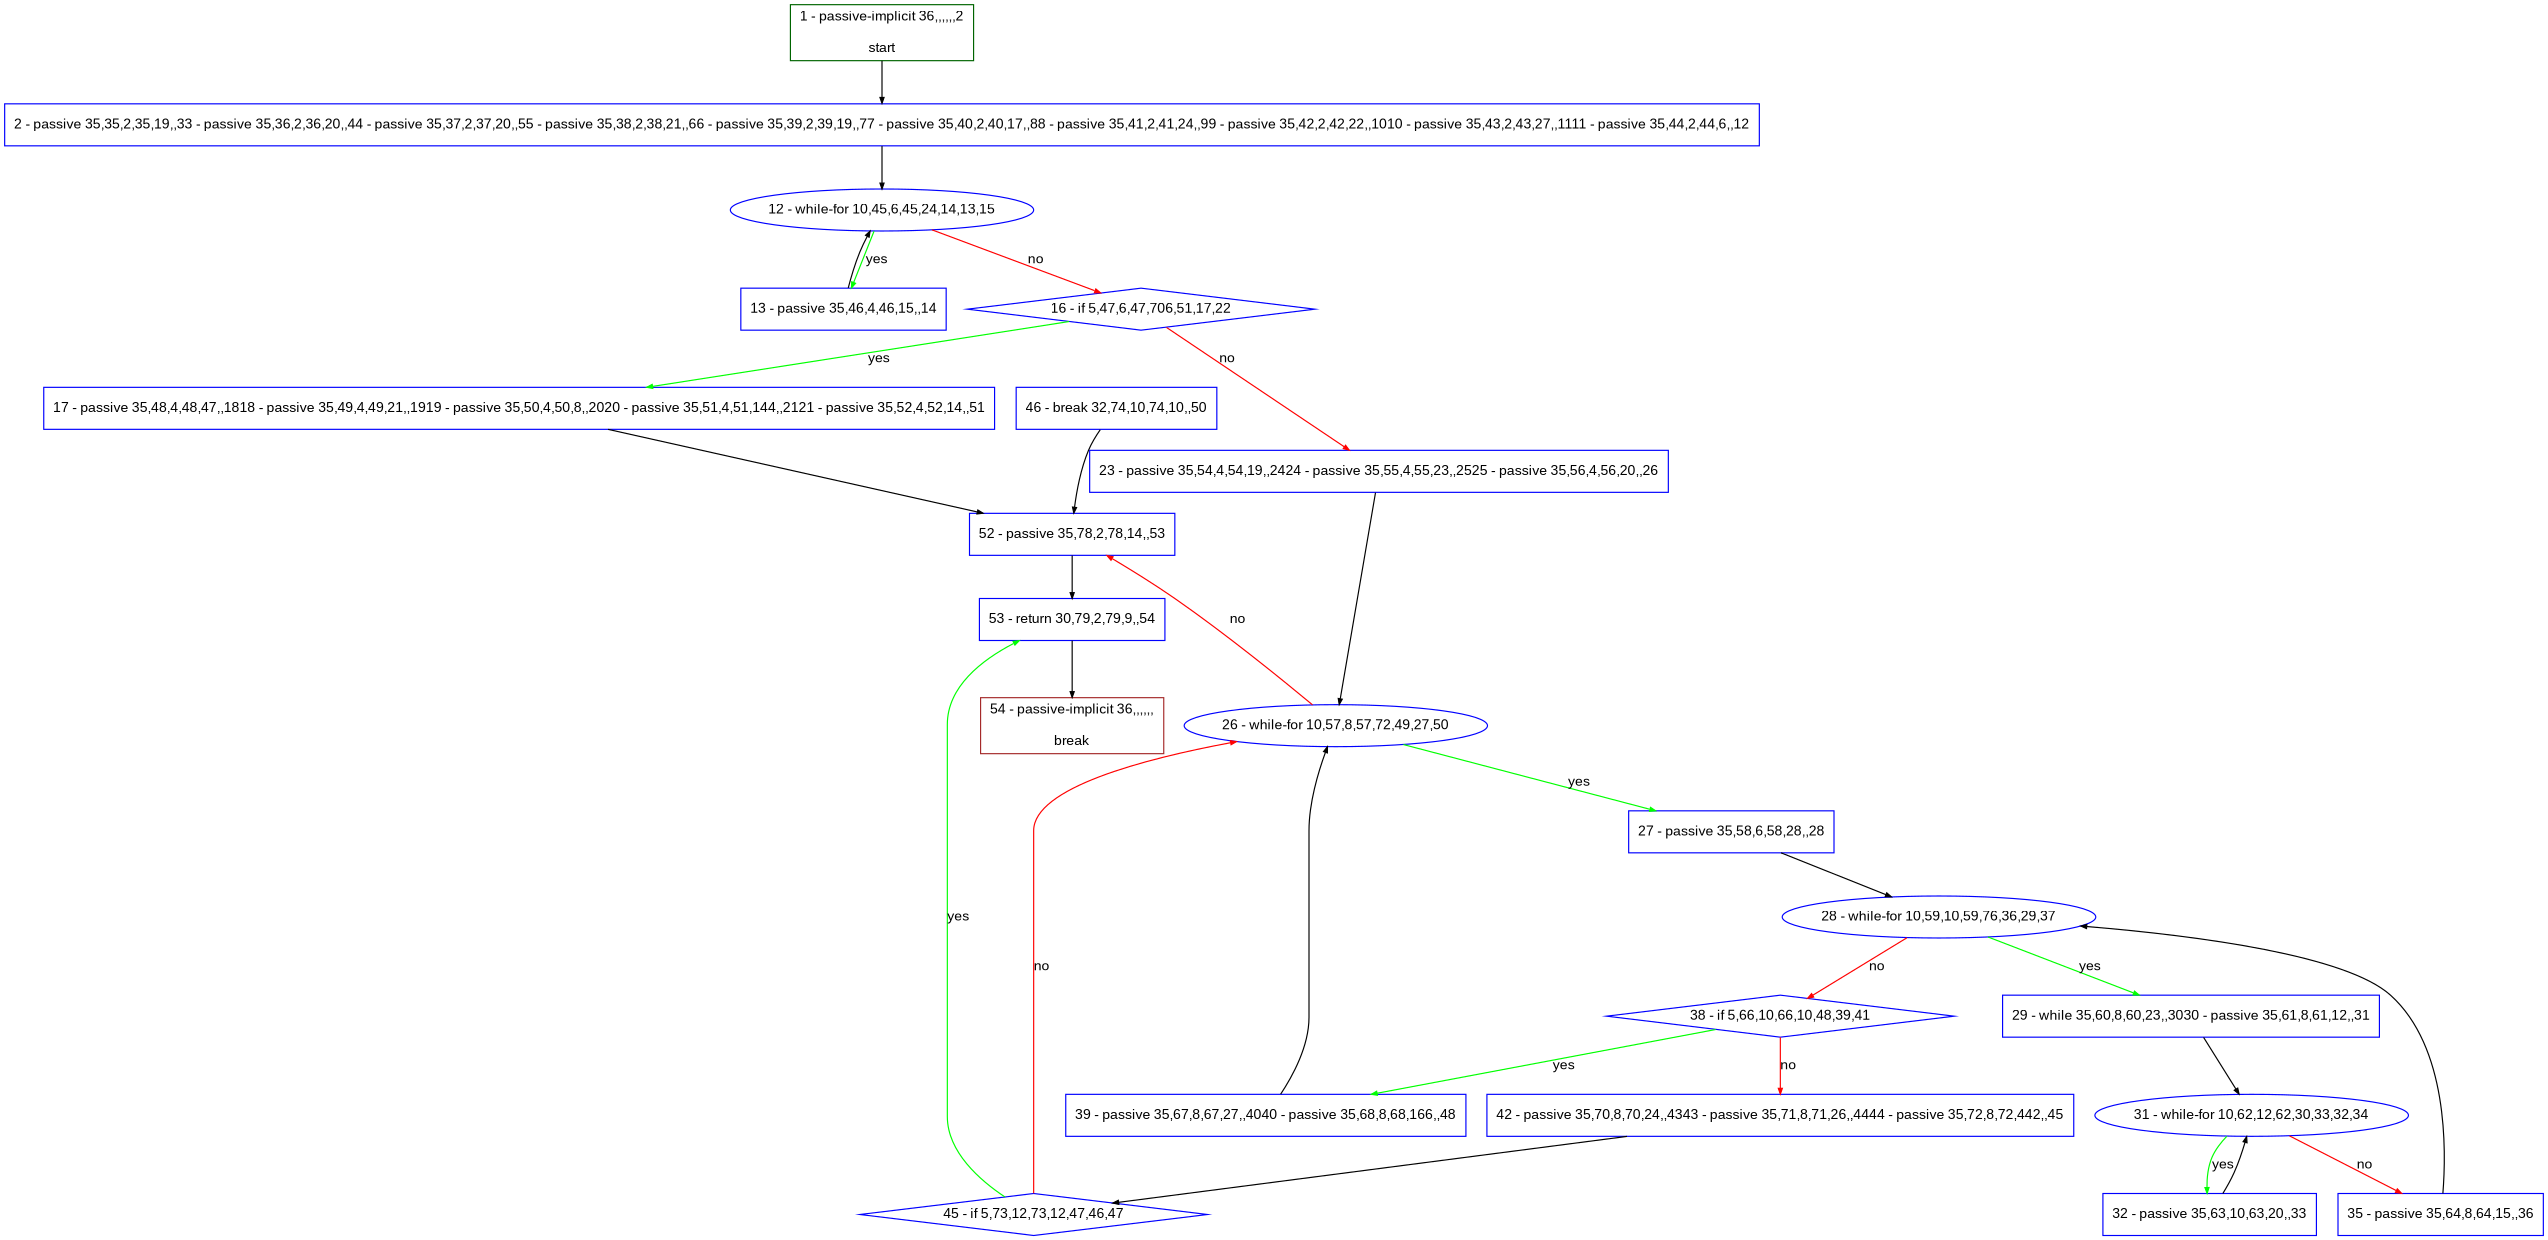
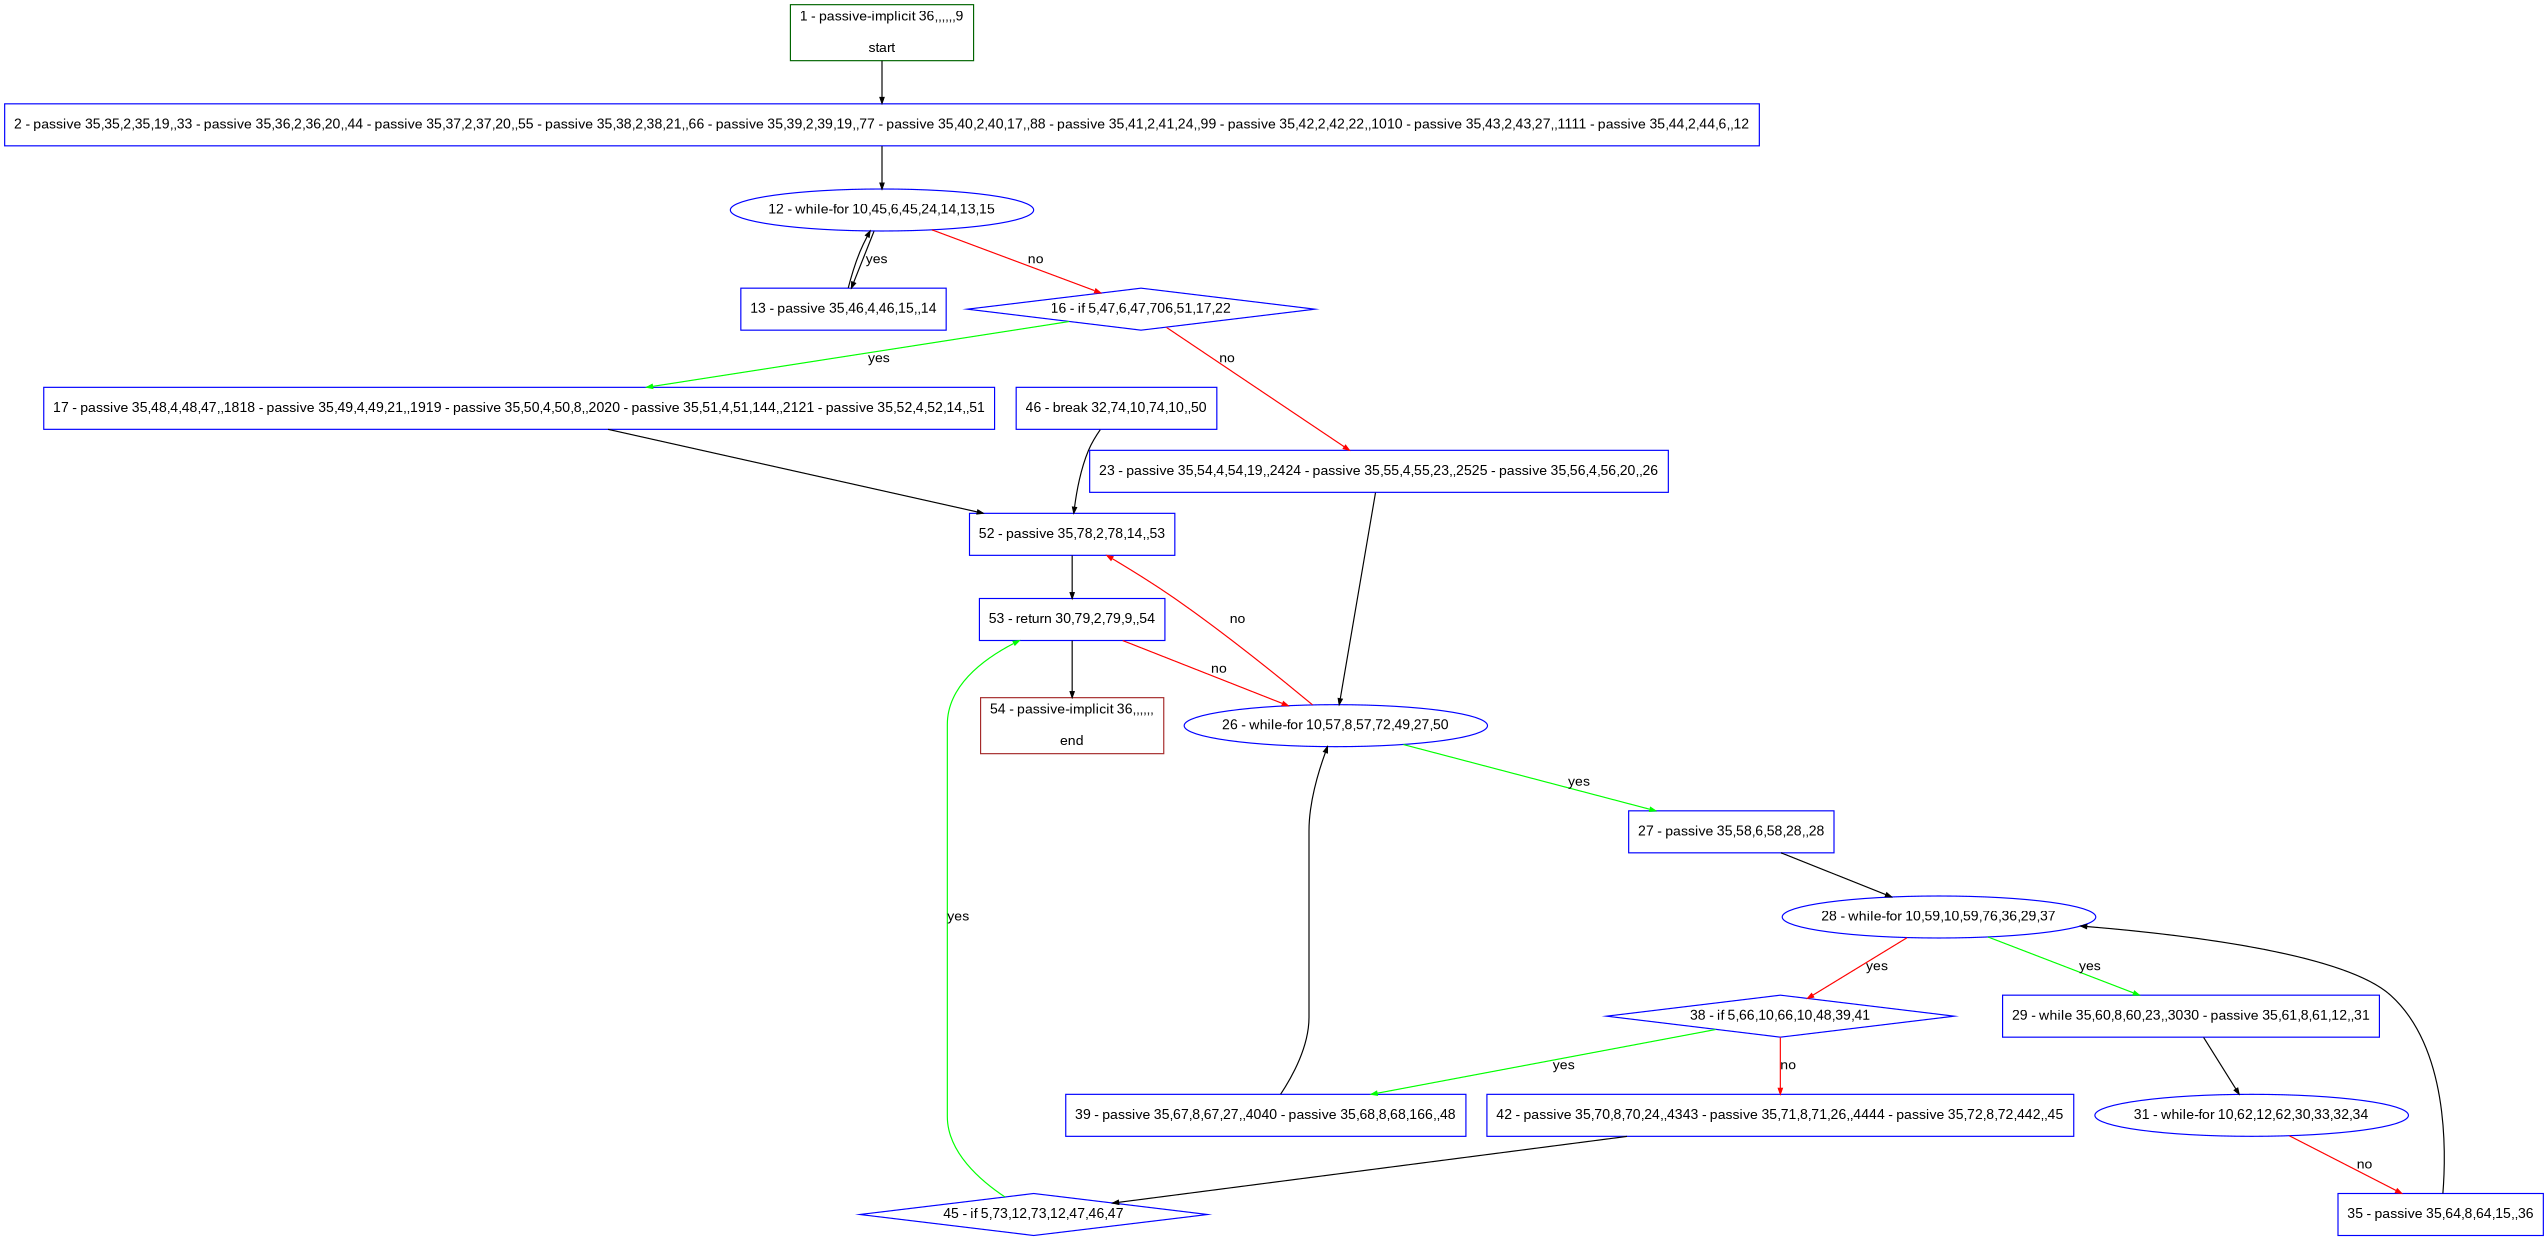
(882, 33) -> (882, 33)
(864, 257) -> (864, 257)
(1072, 726) -> (1072, 726)
(1034, 900) -> (1203, 672)
(1877, 967) -> (1877, 967)
(2210, 1214) -> none
